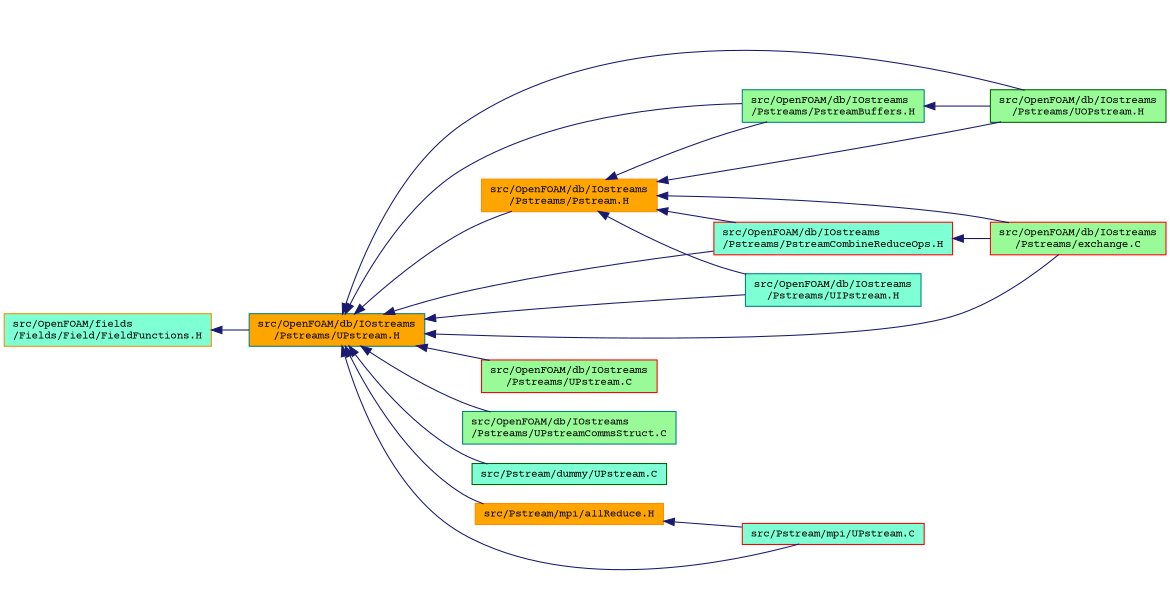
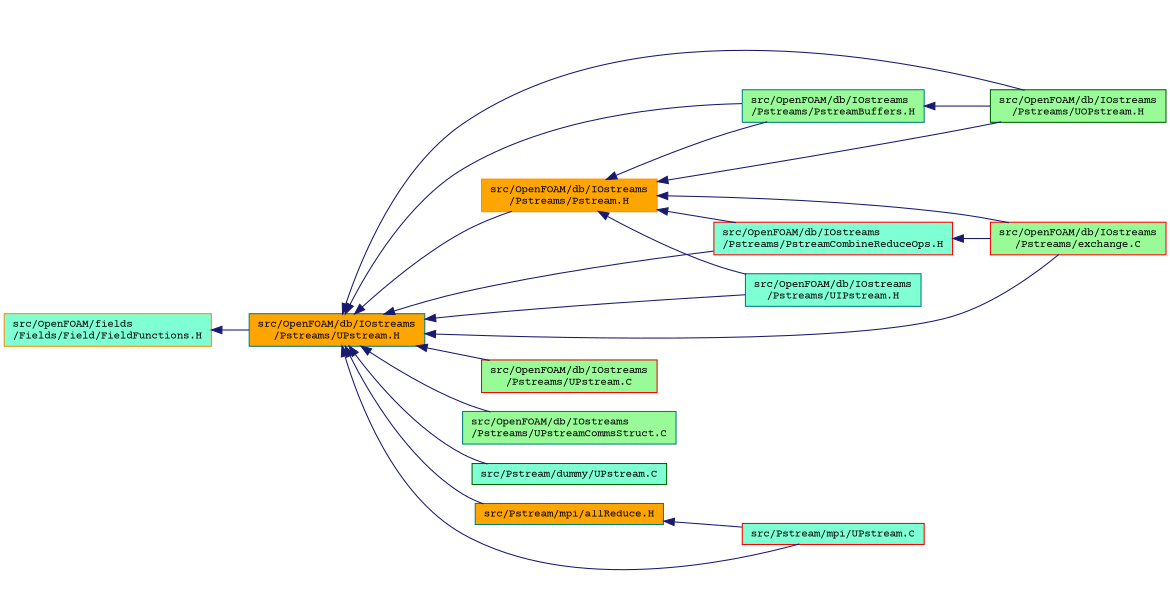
(569, 514) -> (569, 514)
